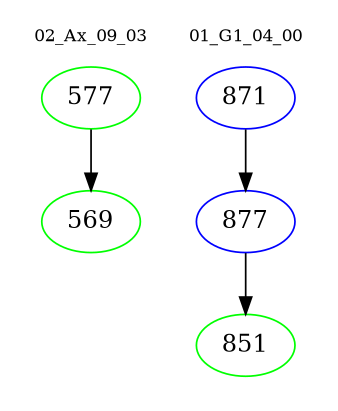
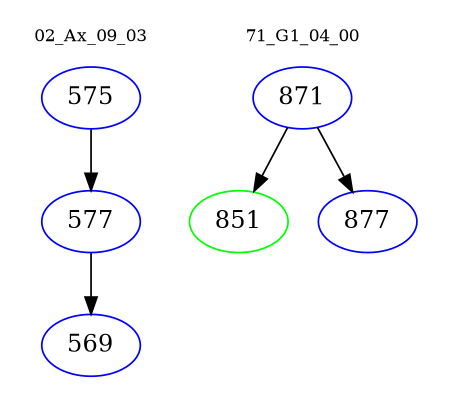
(247, 37) -> (303, 37)
none -> (91, 98)
(91, 98) -> (91, 222)
(91, 222) -> (91, 345)
(246, 275) -> (275, 152)
